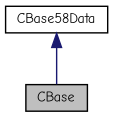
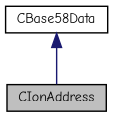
(57, 98) -> (57, 98)
